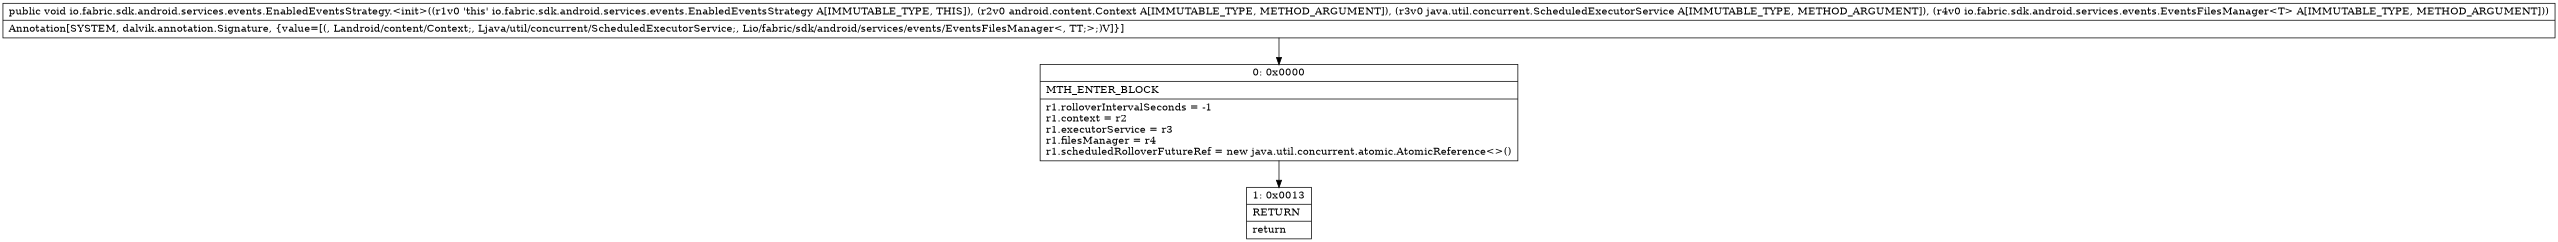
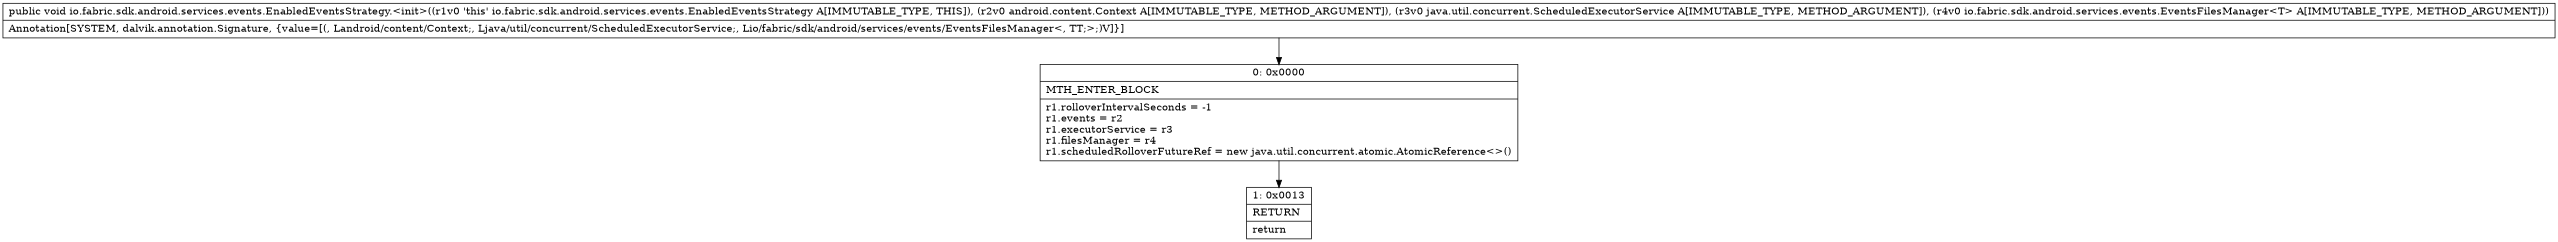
(1087, 119) -> (1085, 119)
